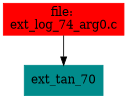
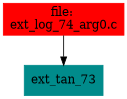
(64, 80) -> (64, 80)
